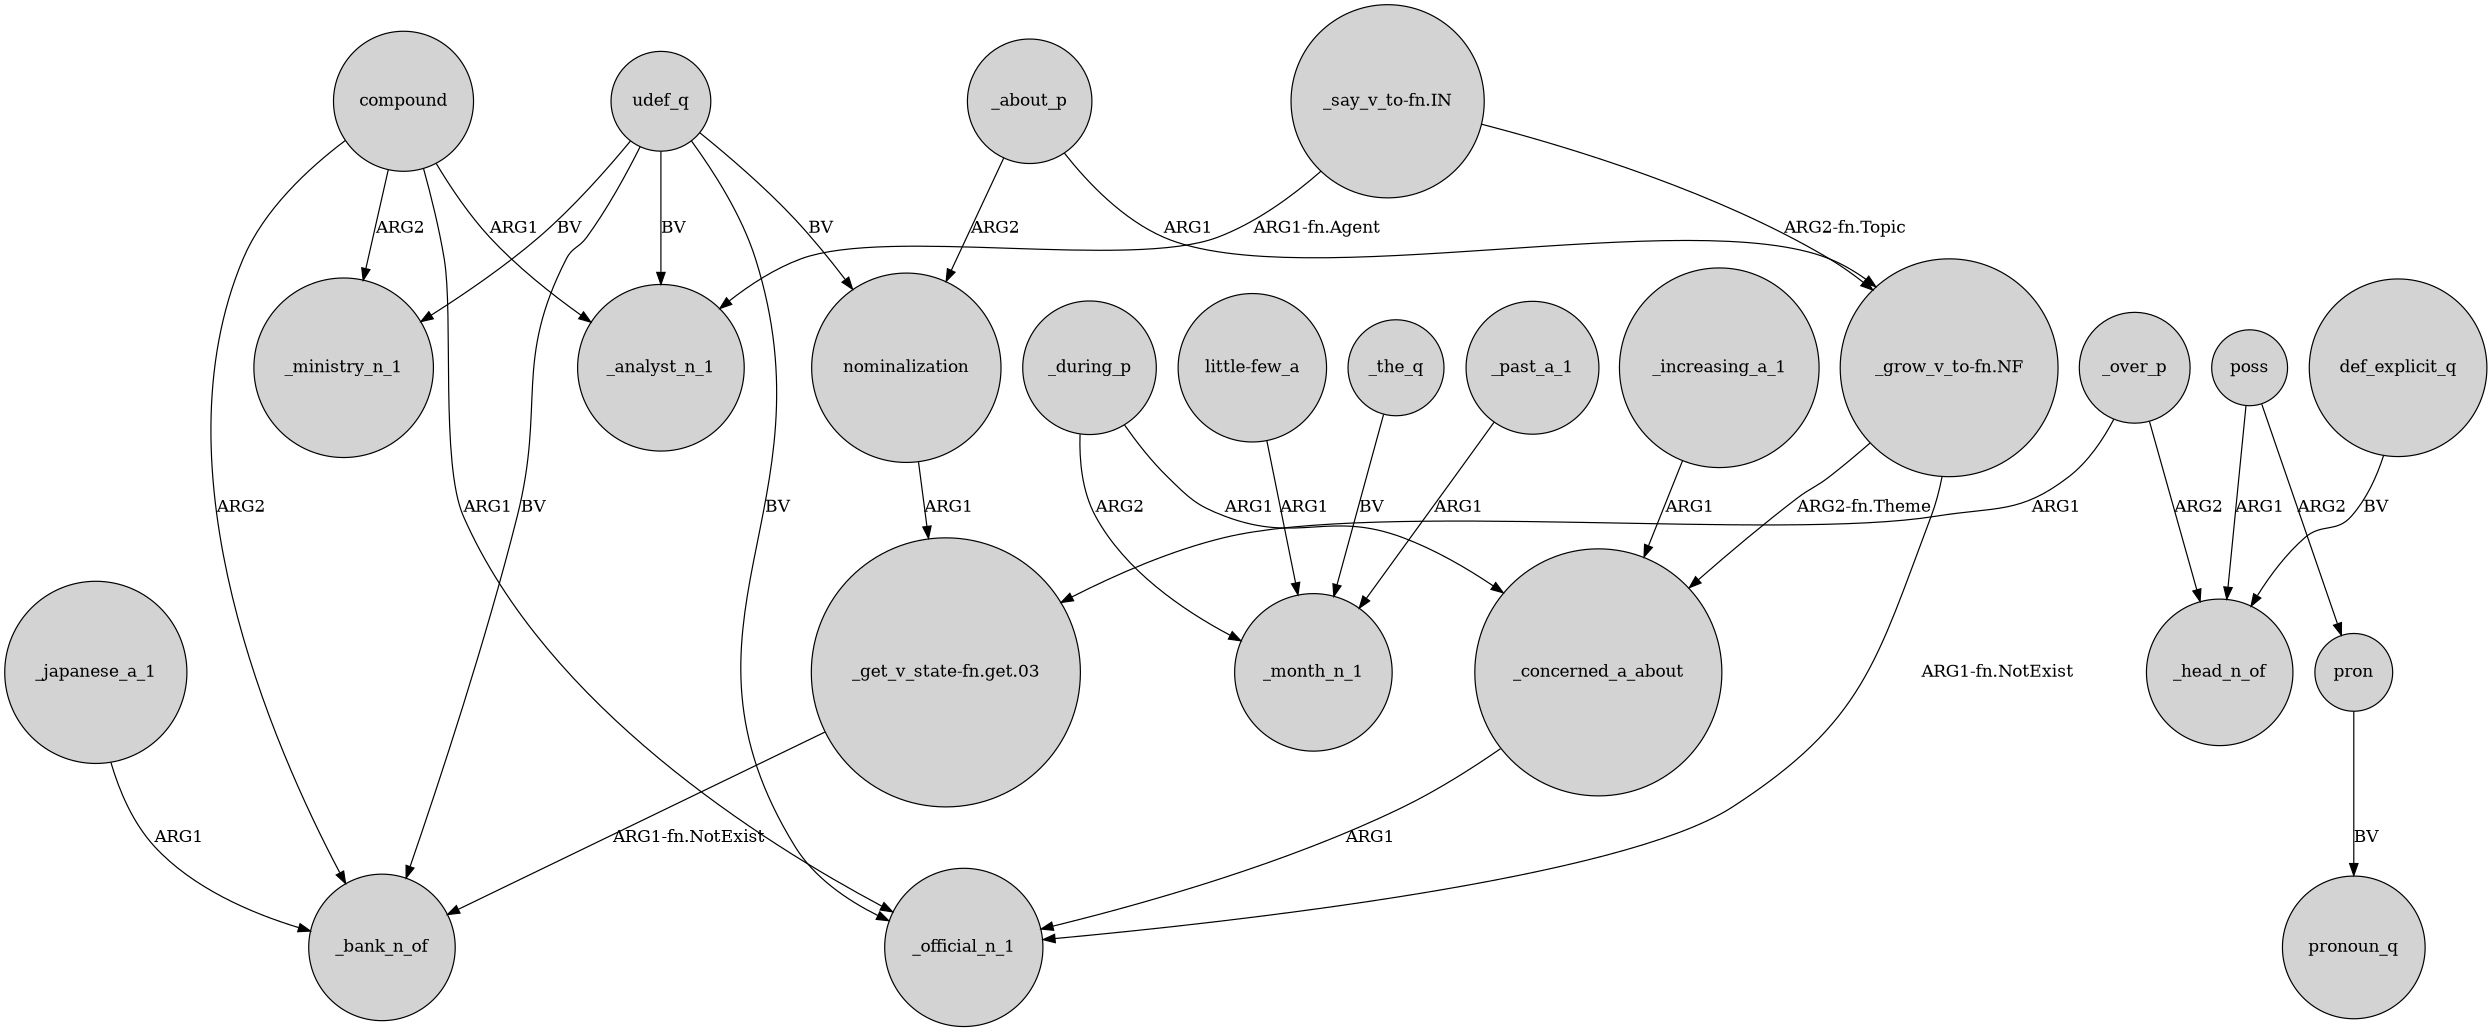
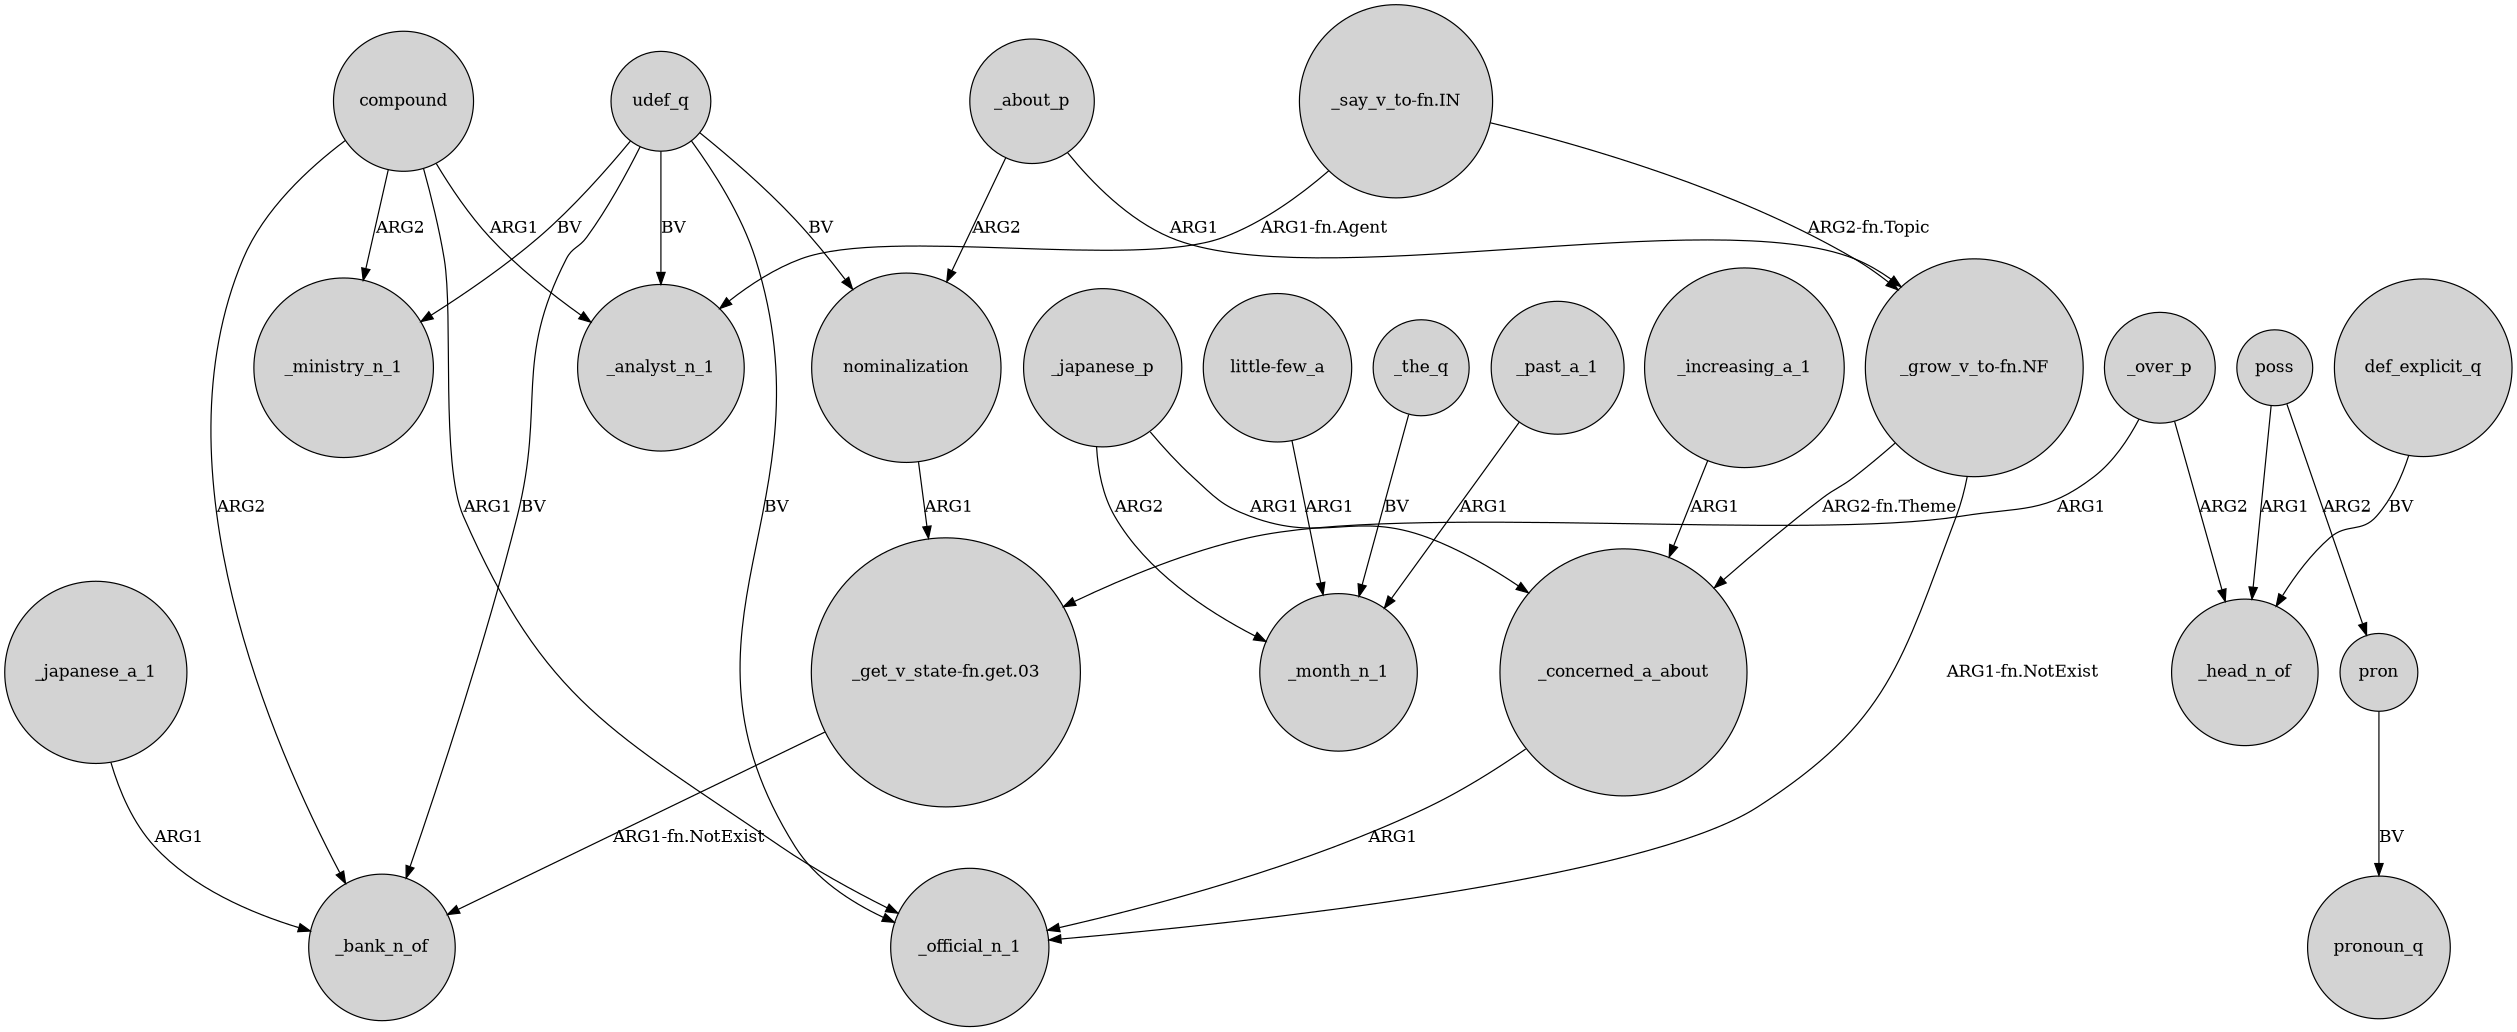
(1090, 368) -> (1103, 368)
